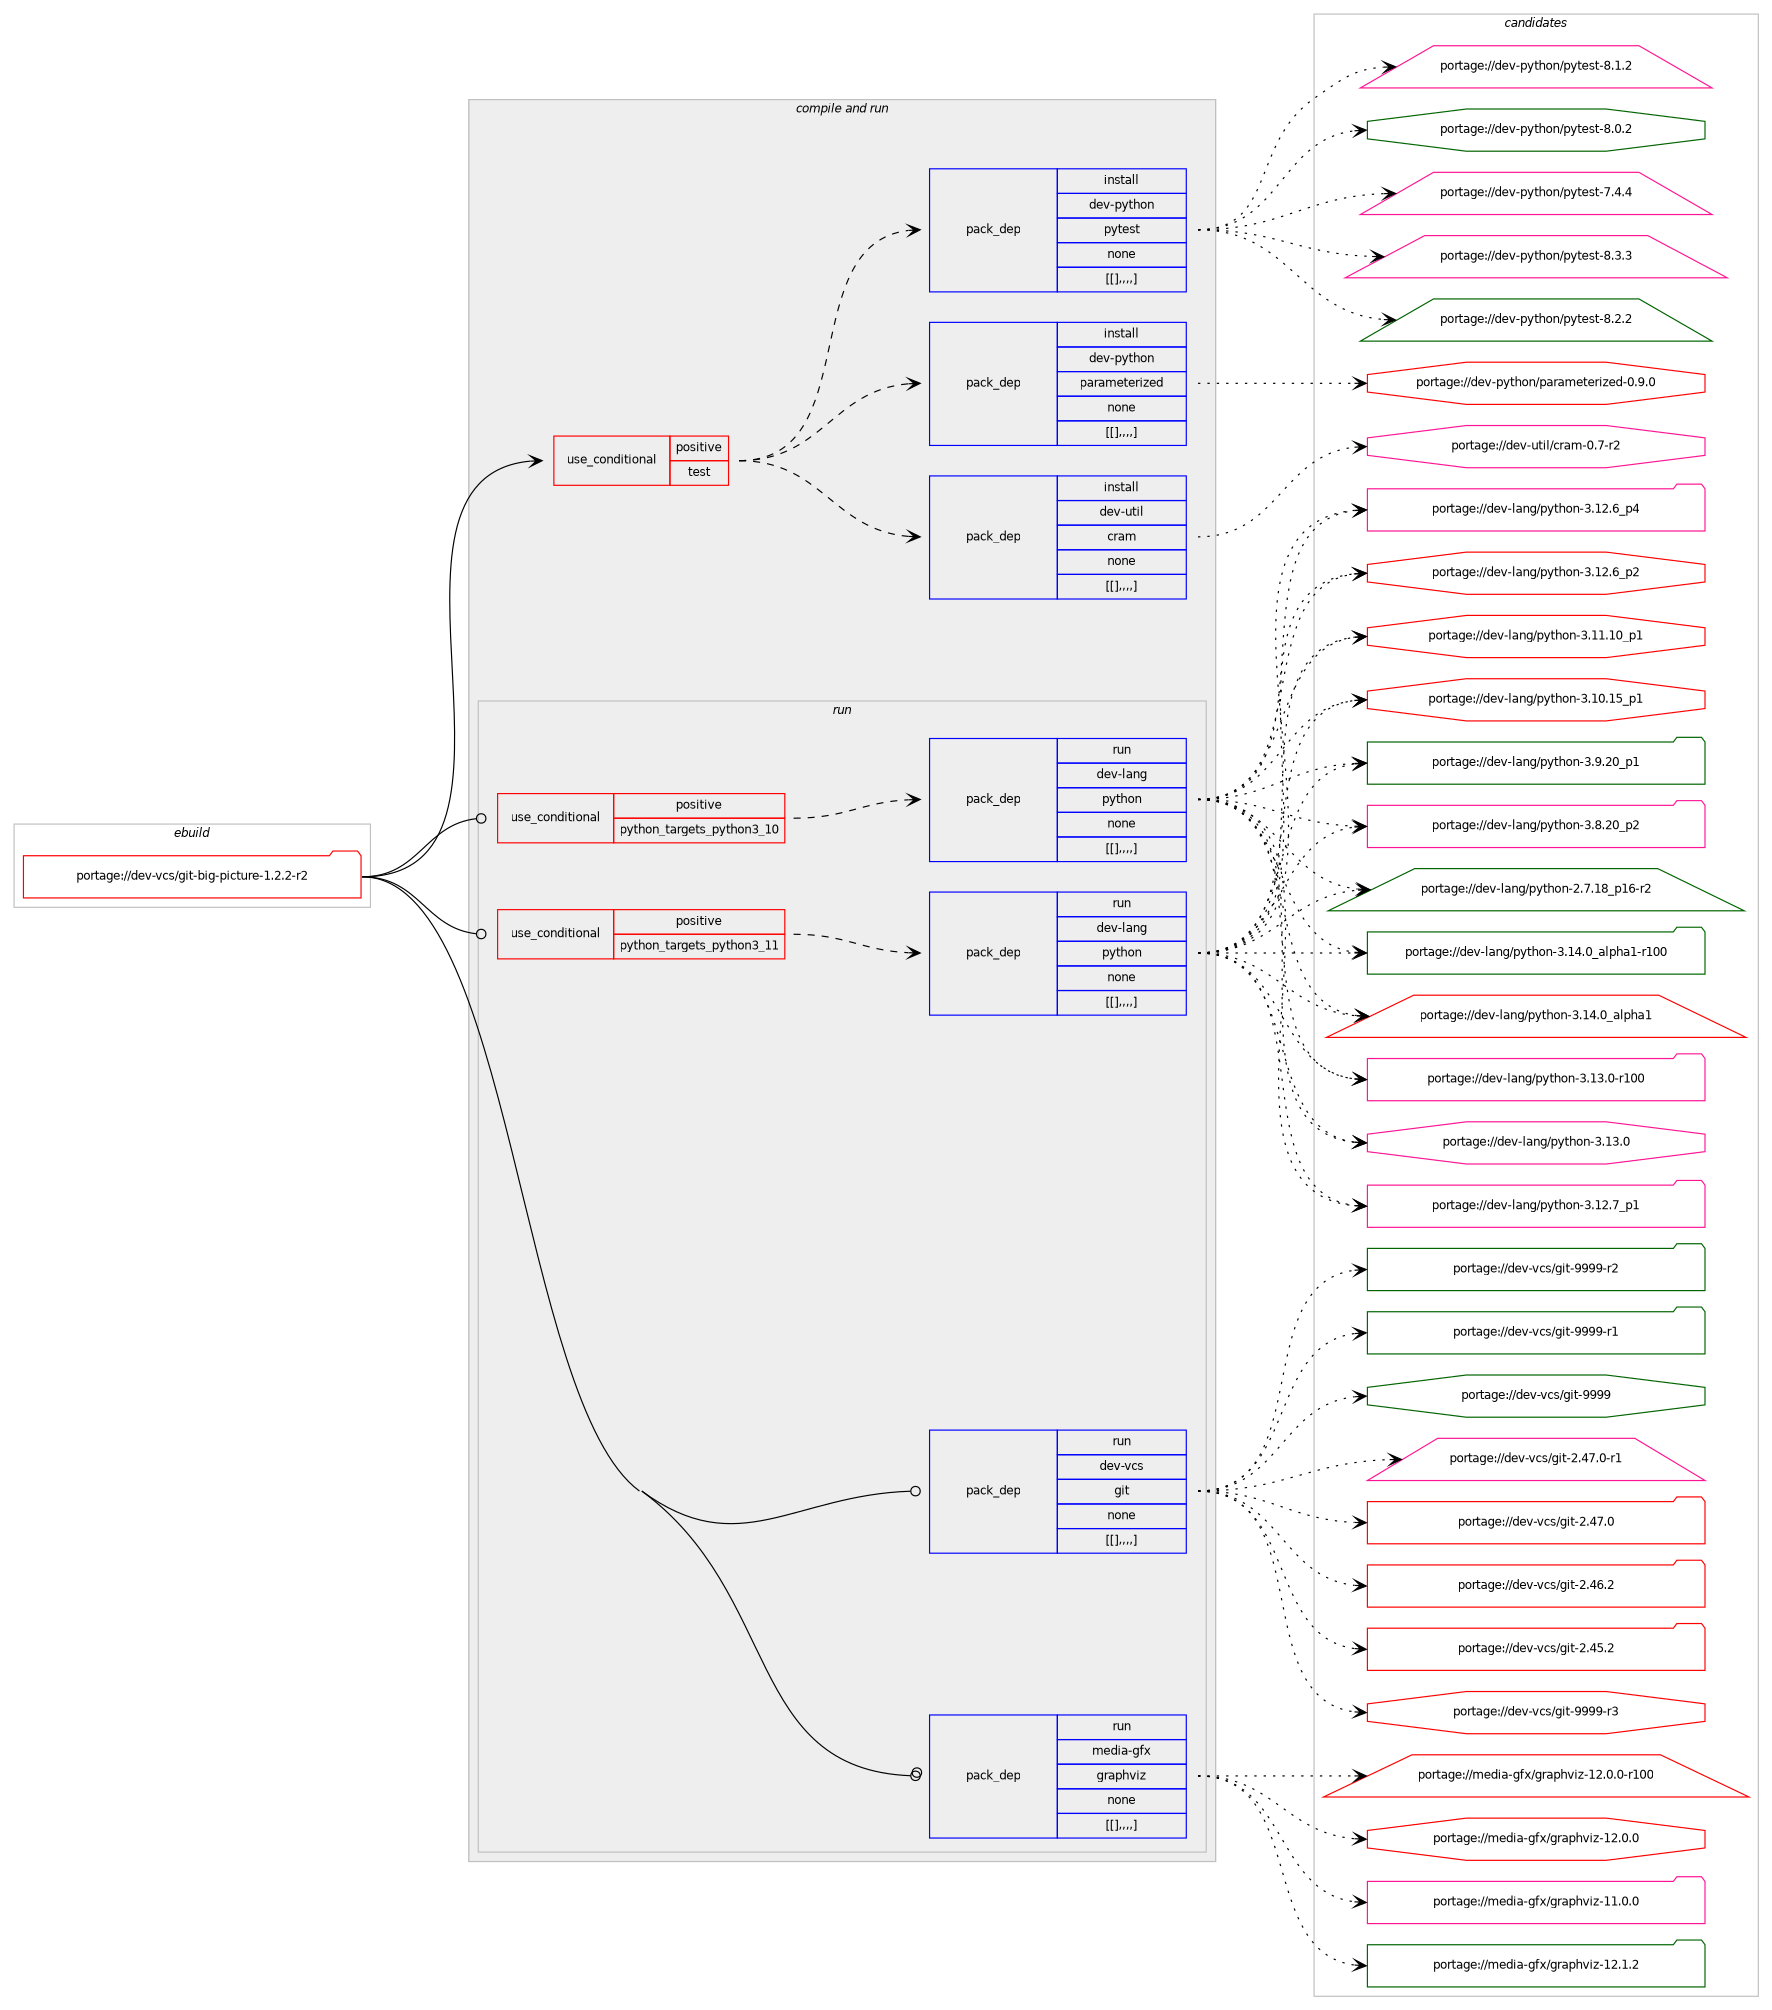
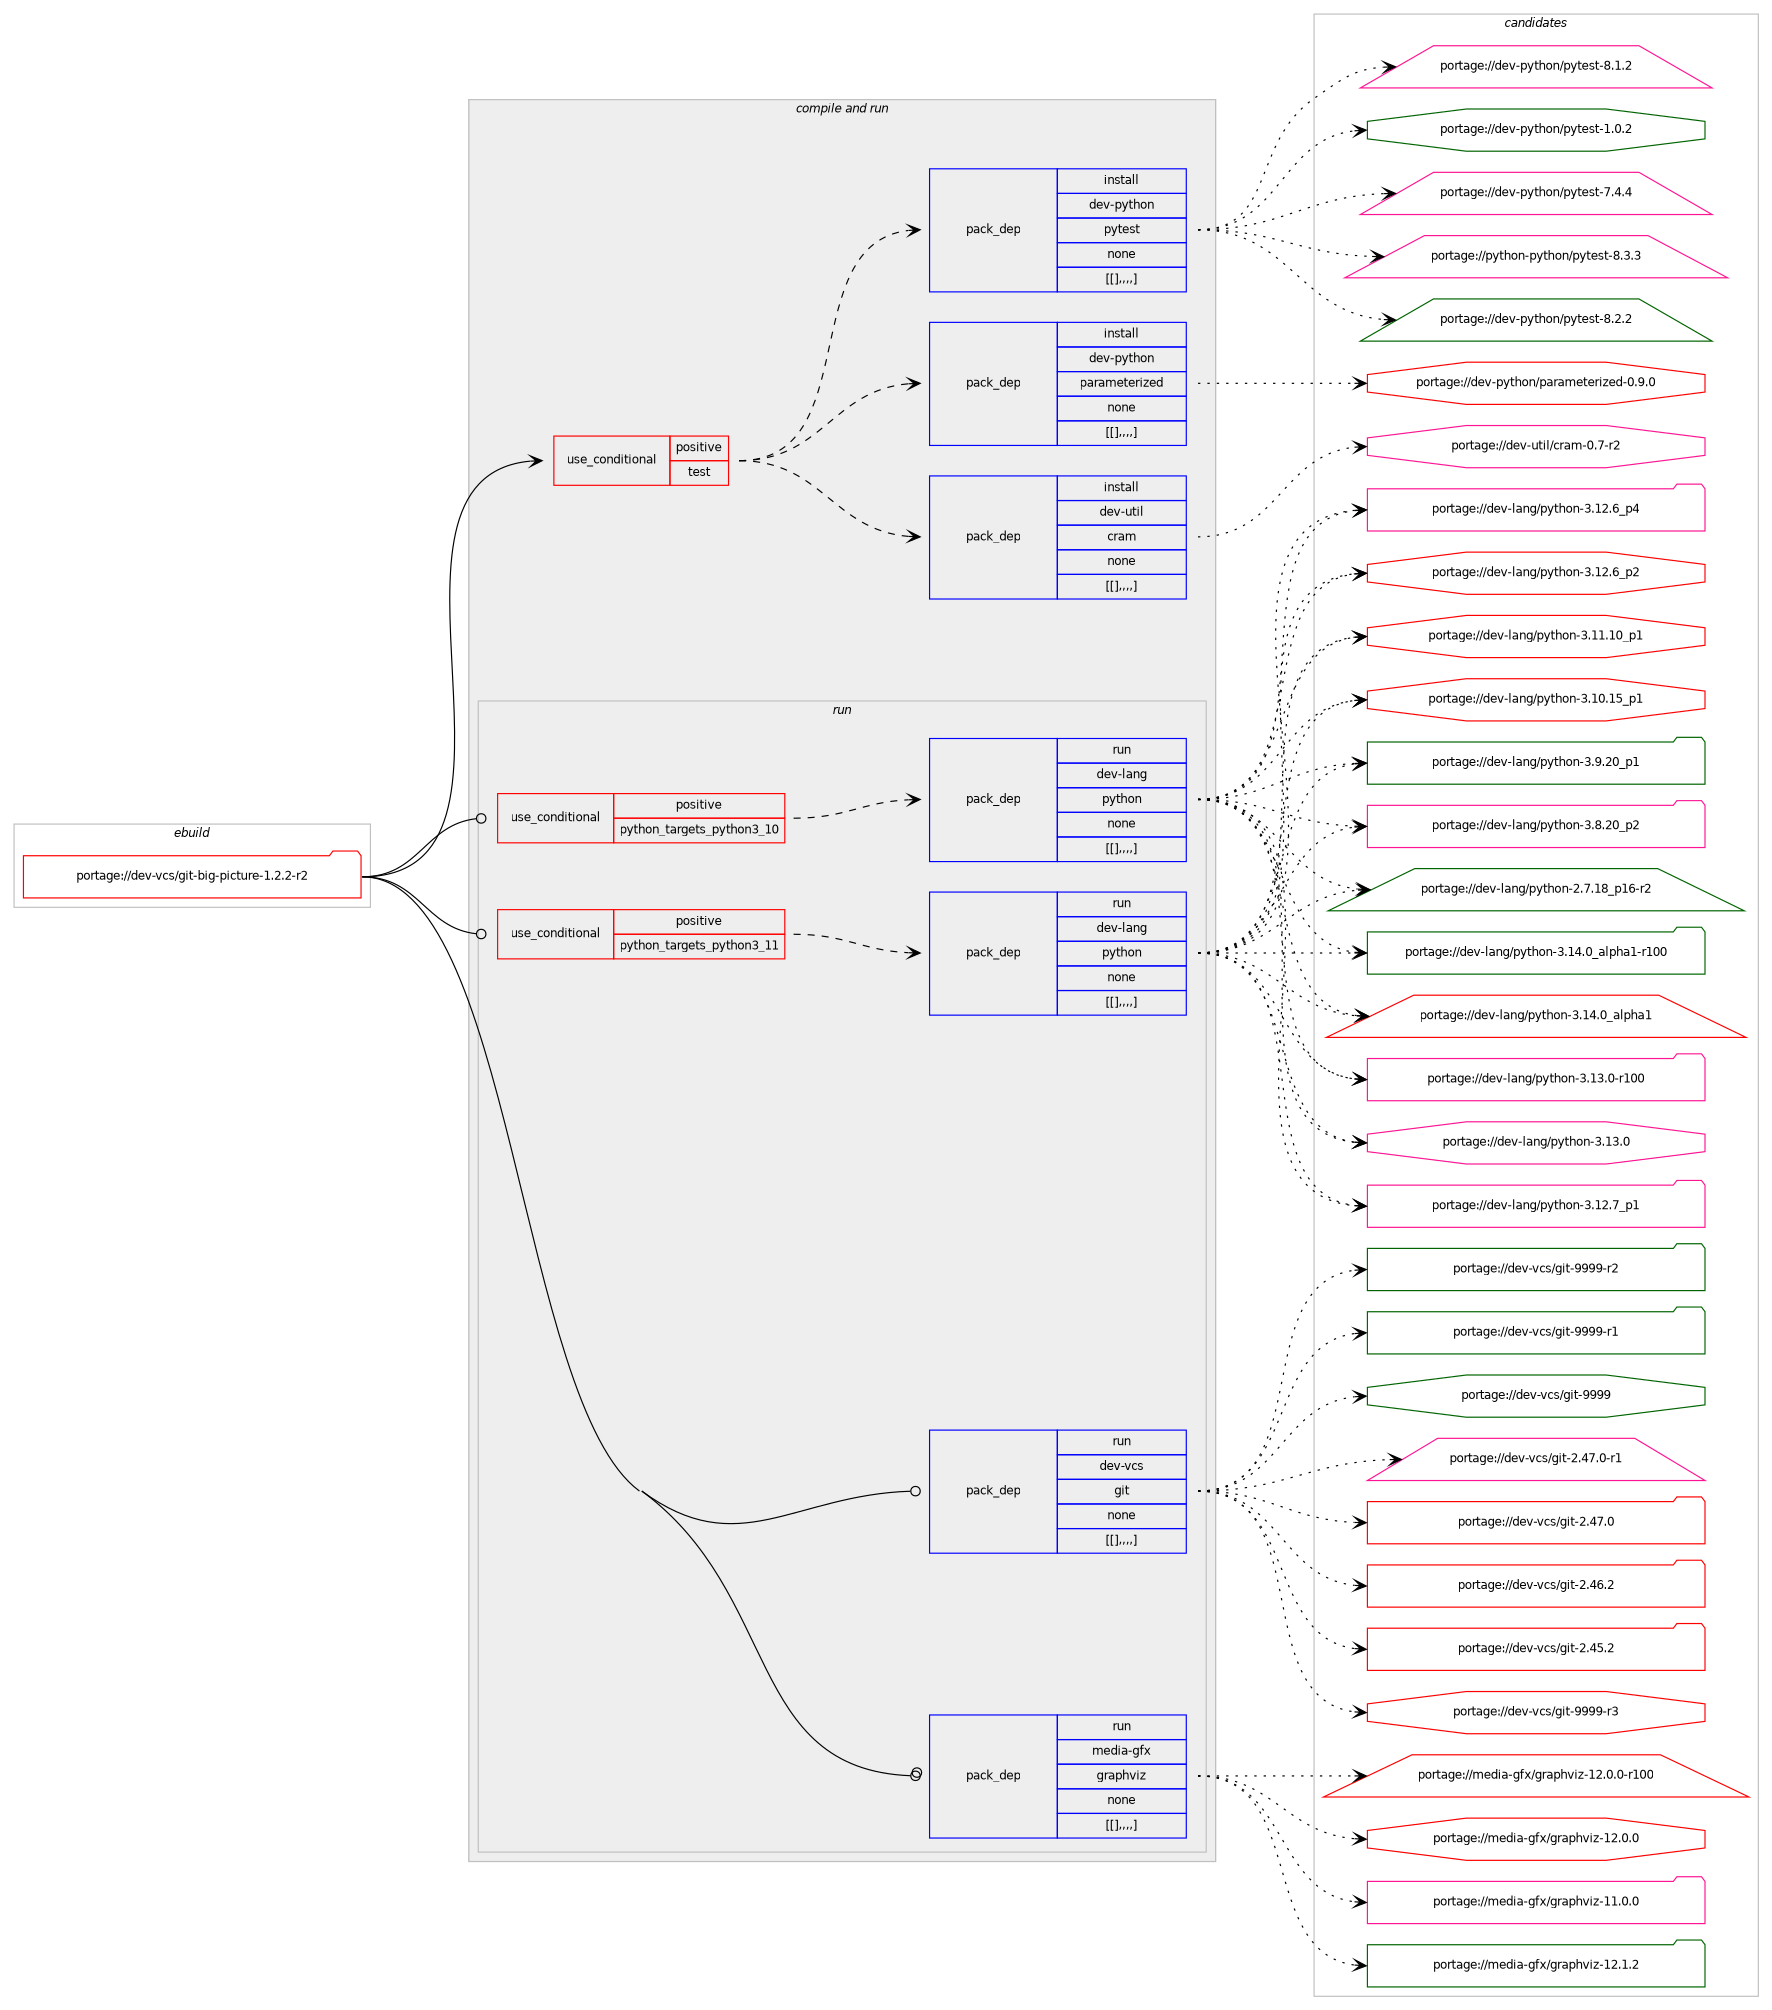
(1536, 130) -> (1536, 130)
(1536, 257) -> (1536, 257)
